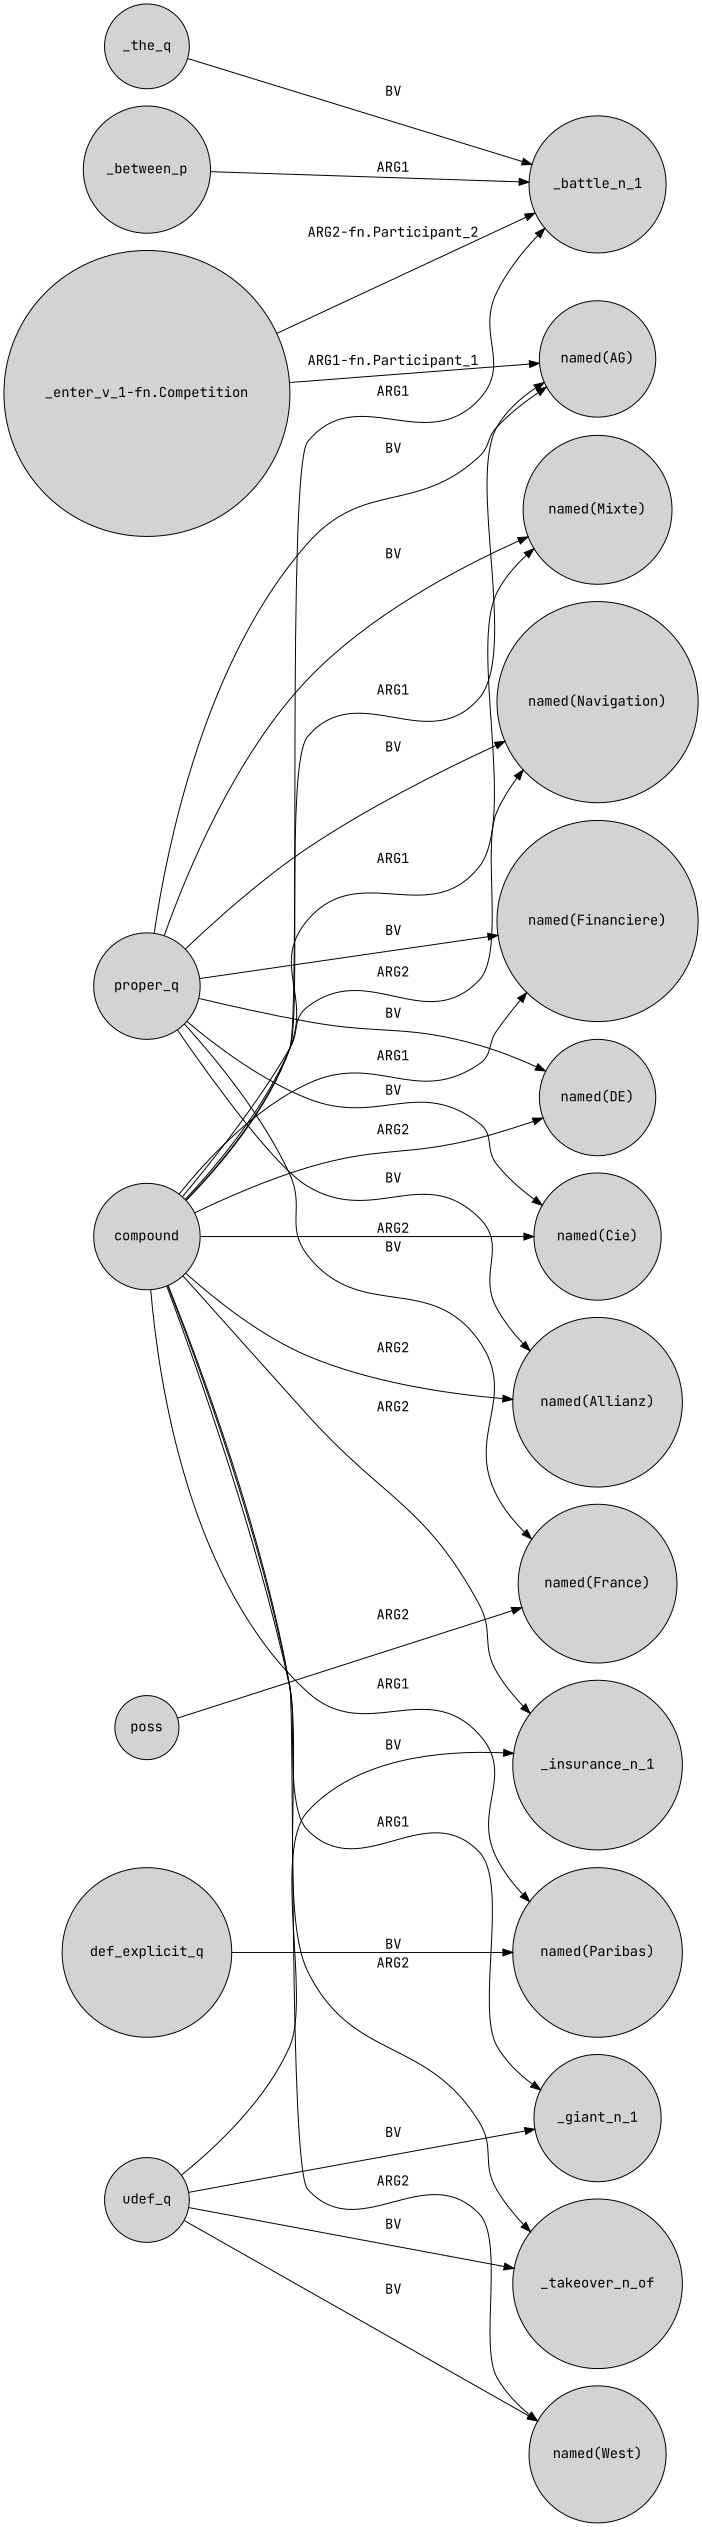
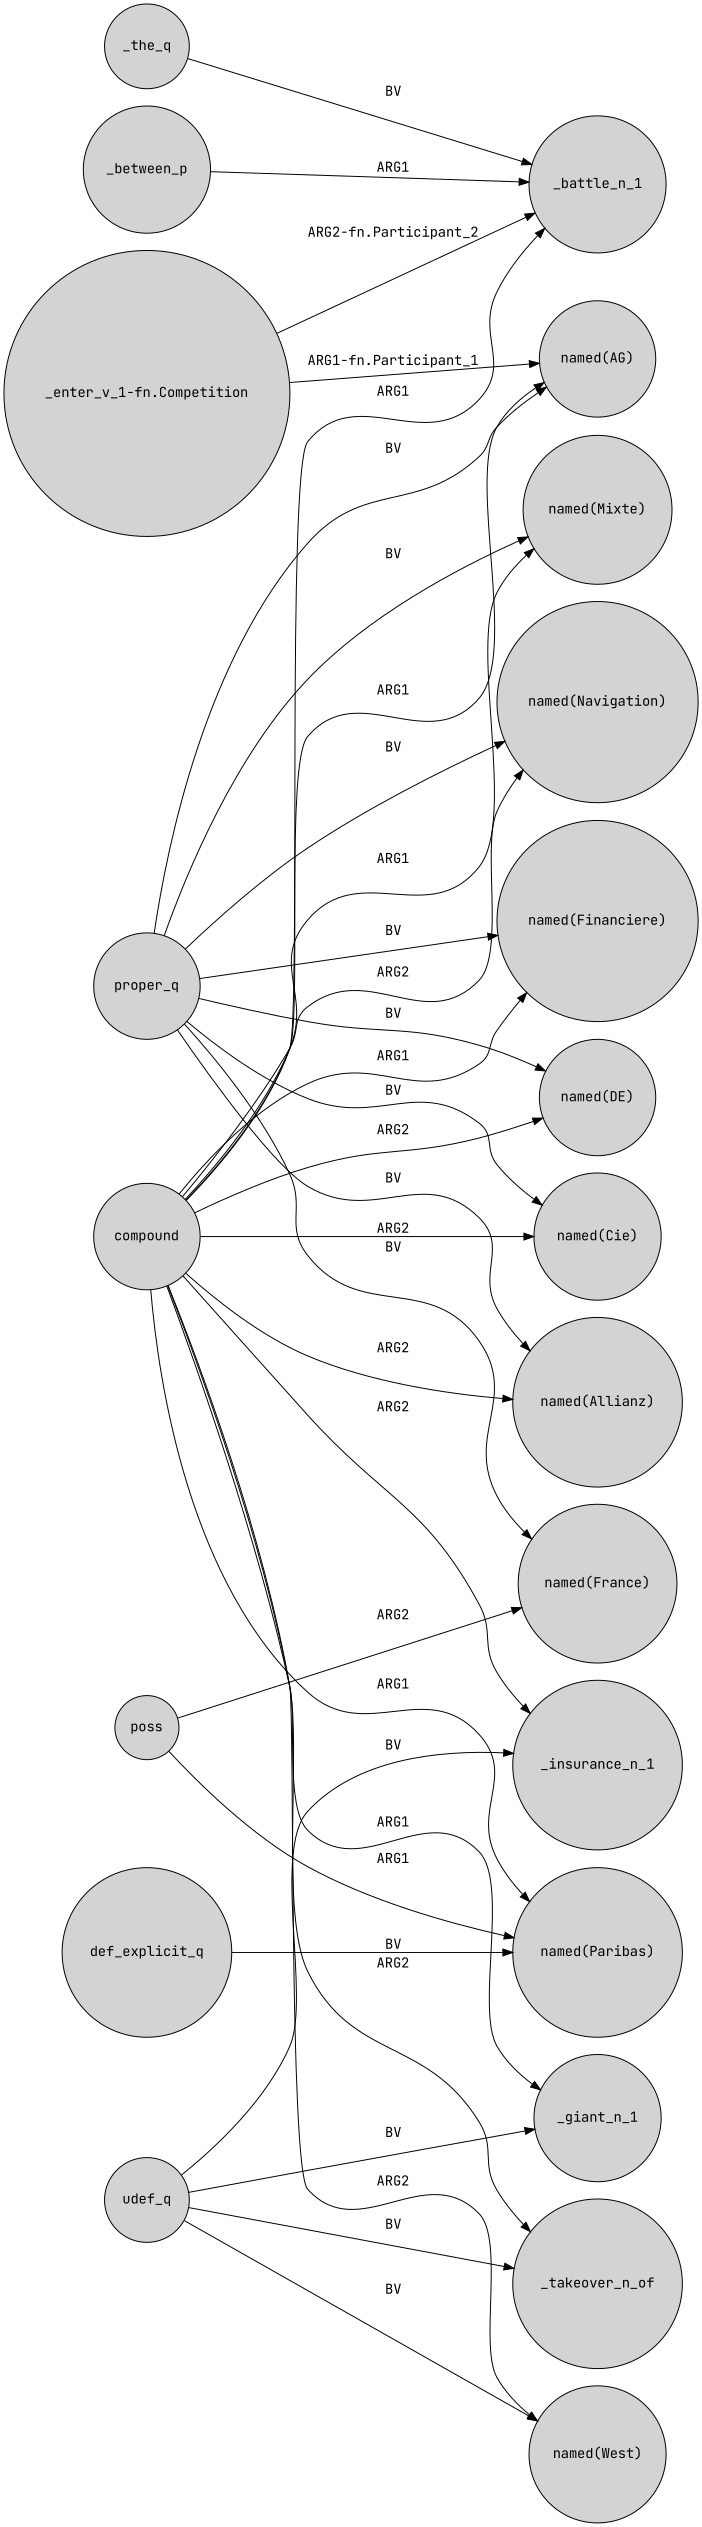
none -> (320, 1873)
